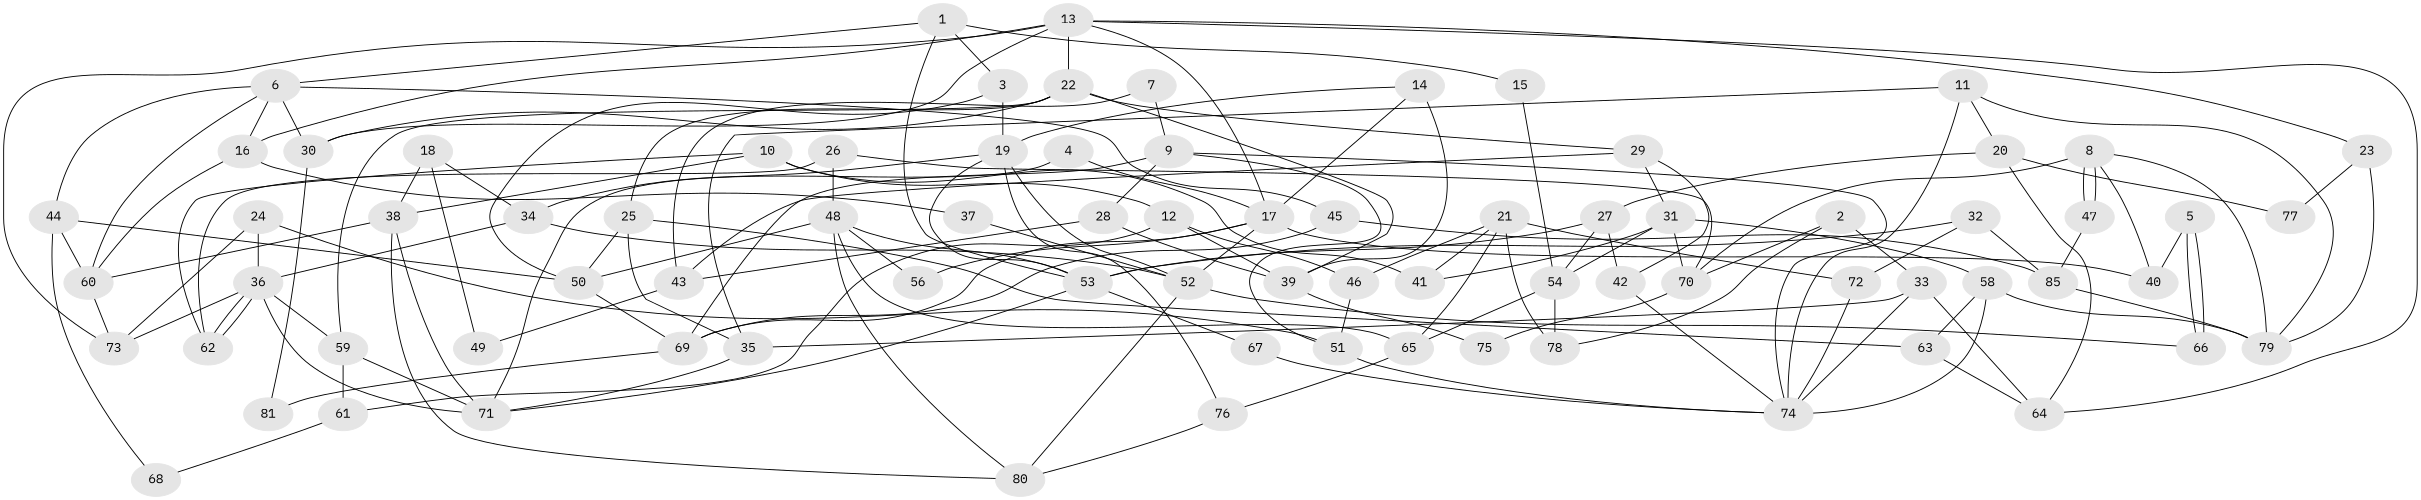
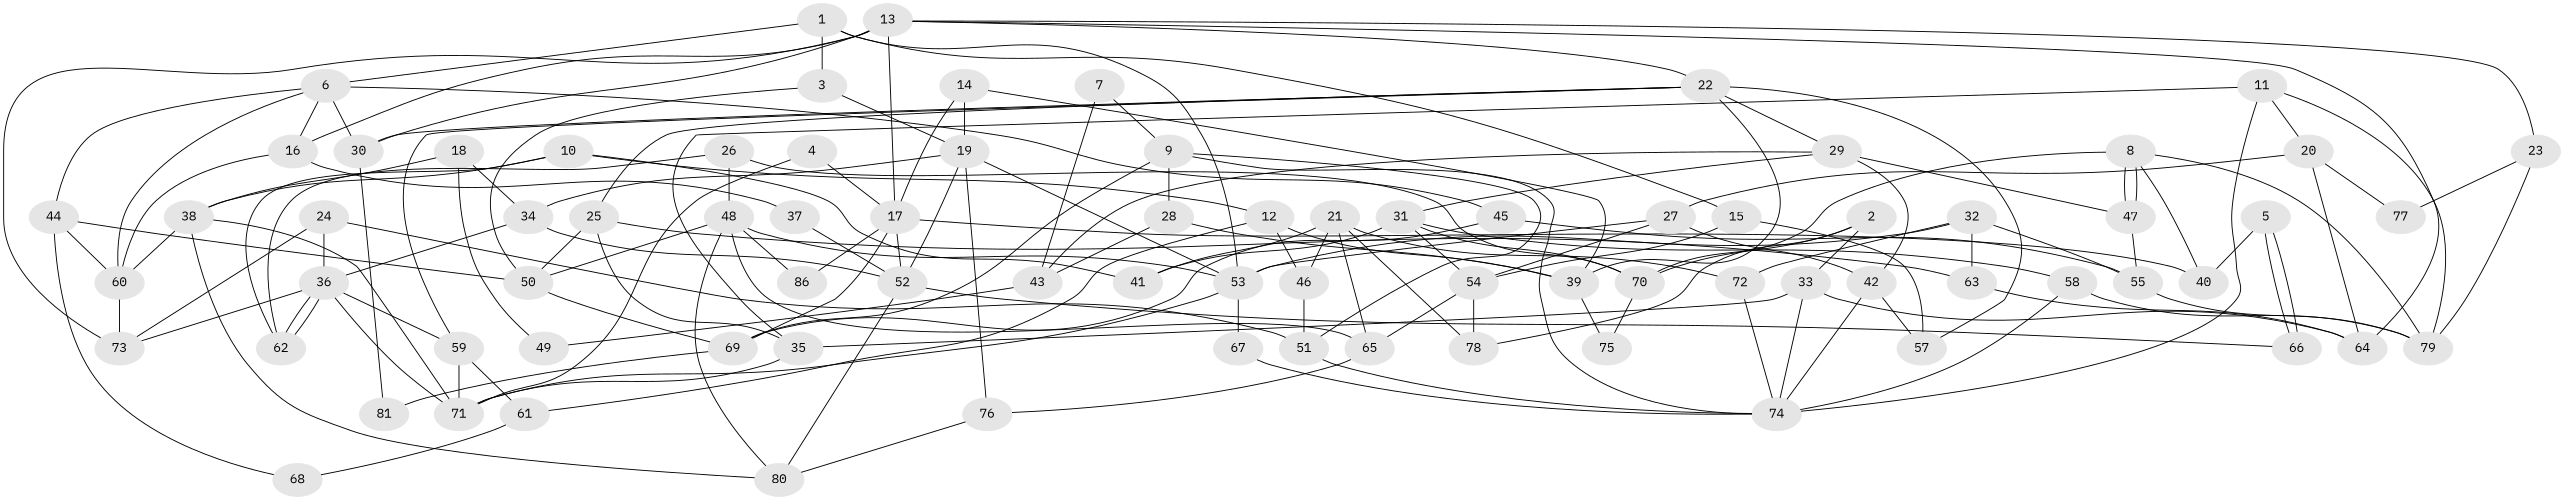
none -> (1984, 184)
(918, 283) -> (802, 283)
(2053, 283) -> (2138, 283)
(1957, 315) -> (1972, 250)
none -> (1922, 349)
